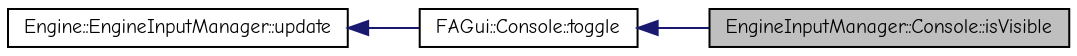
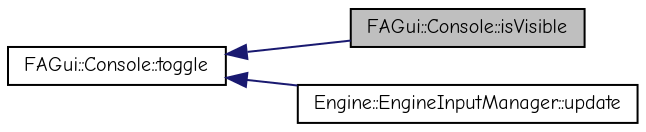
(394, 28) -> (272, 83)
(889, 28) -> (468, 28)
